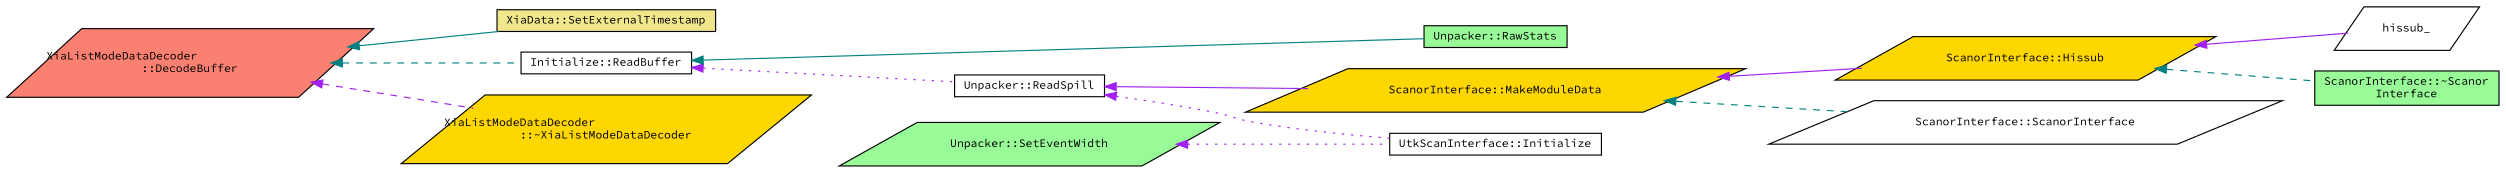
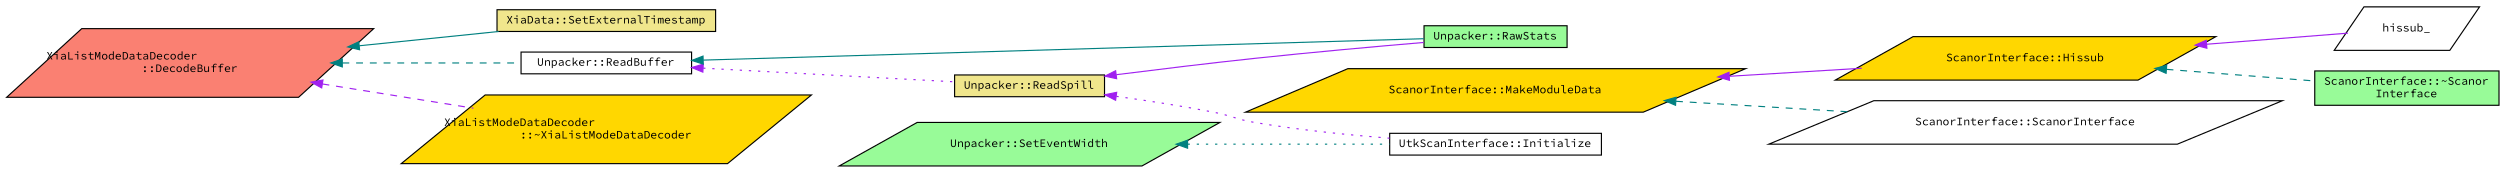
(606, 63) -> (606, 63)
(1030, 86) -> (1030, 86)
(1212, 88) -> (1270, 57)
(1289, 144) -> (1289, 144)
